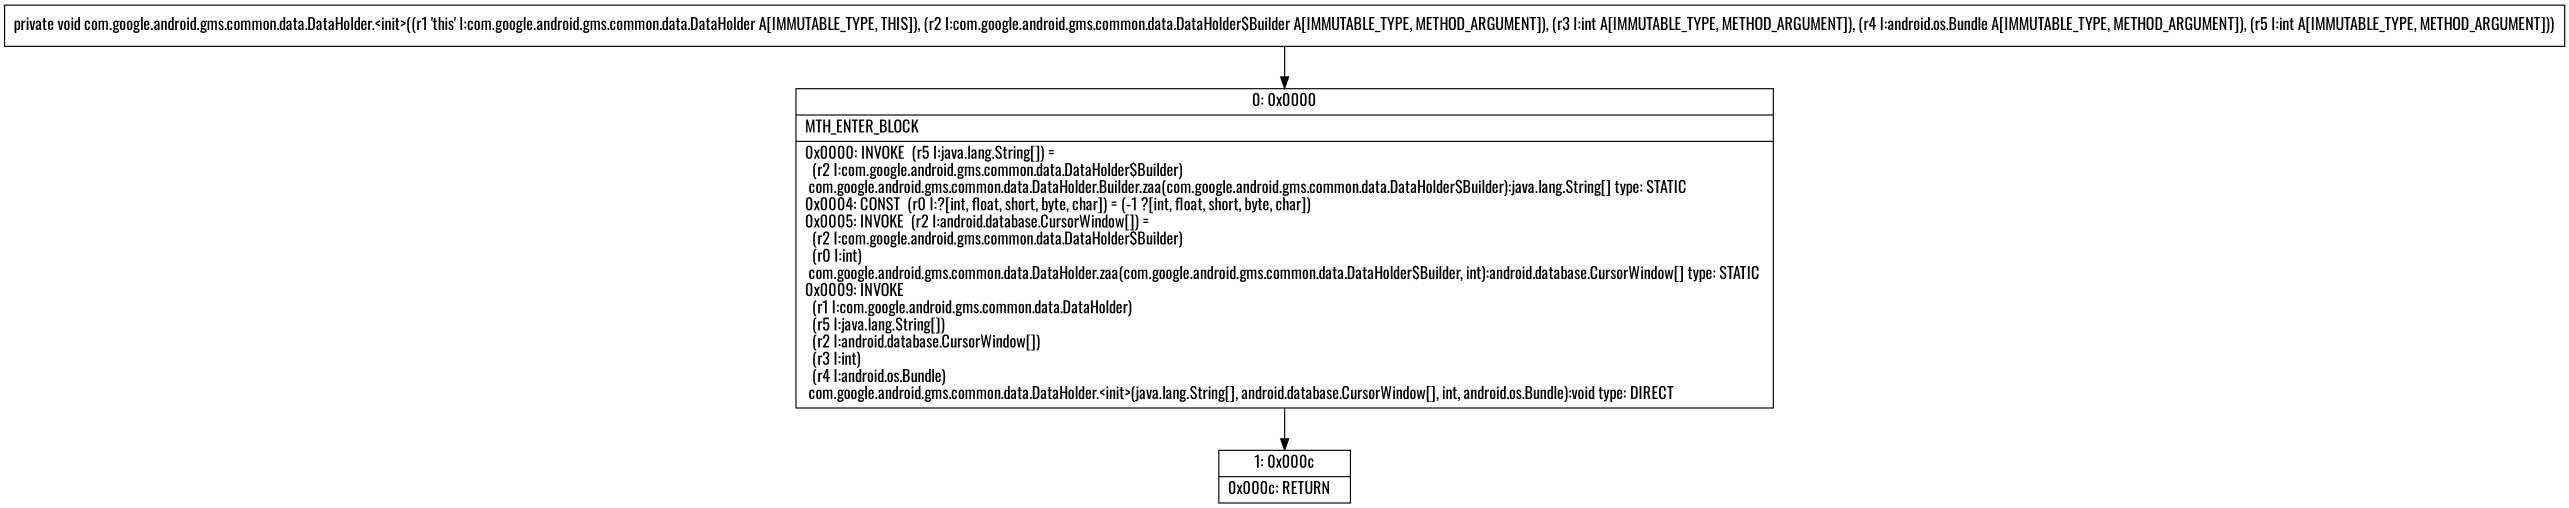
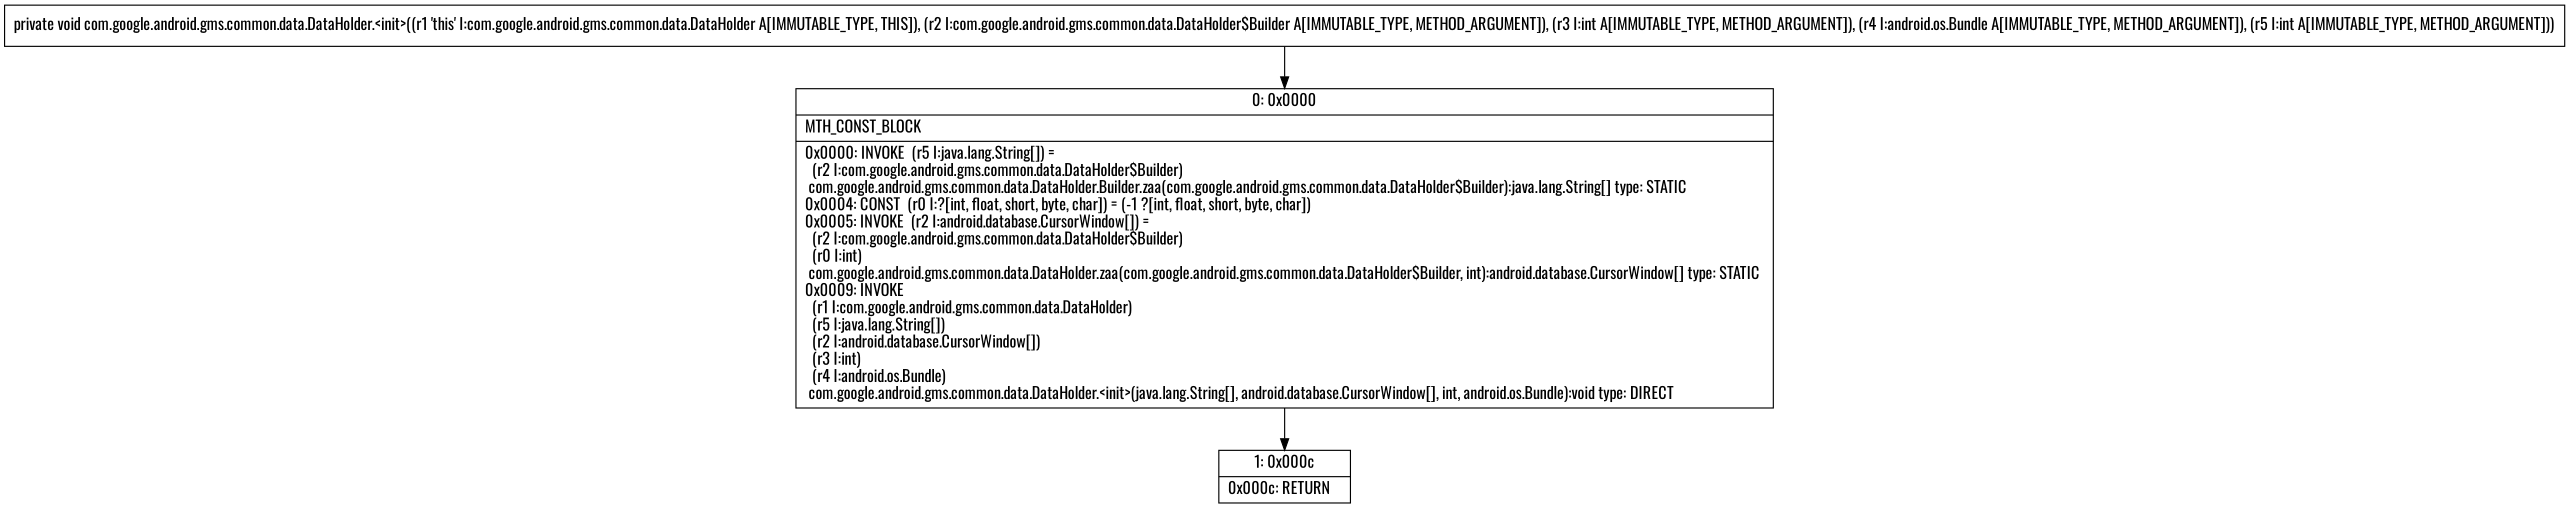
(862, 128) -> (863, 128)
